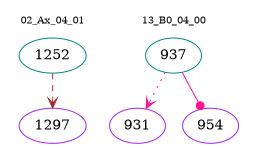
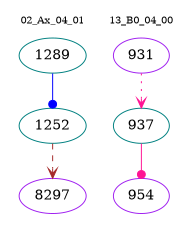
none -> (53, 56)
(158, 86) -> (141, 86)
(53, 126) -> (53, 196)
